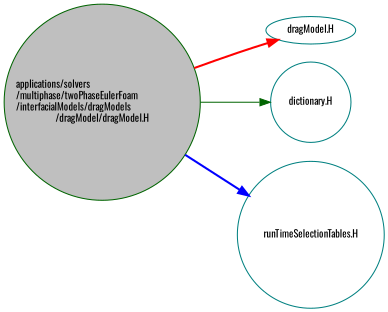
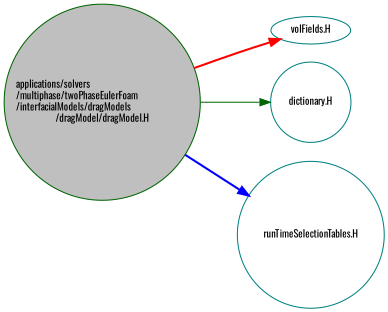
(311, 30) -> (311, 30)
